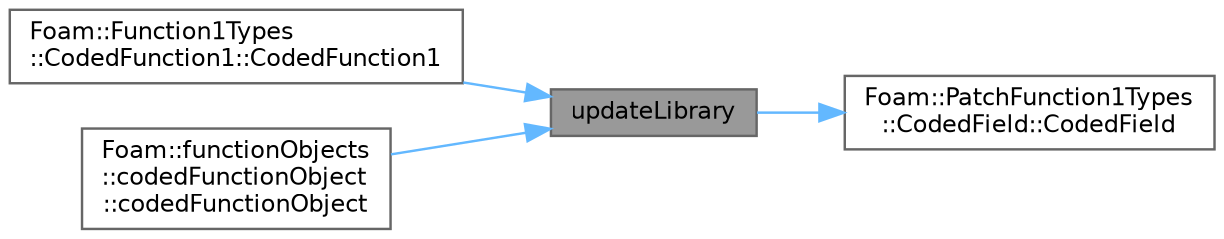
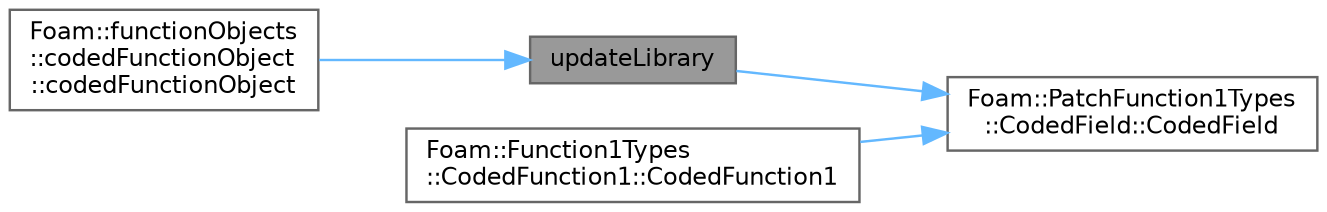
(495, 88) -> (891, 139)
